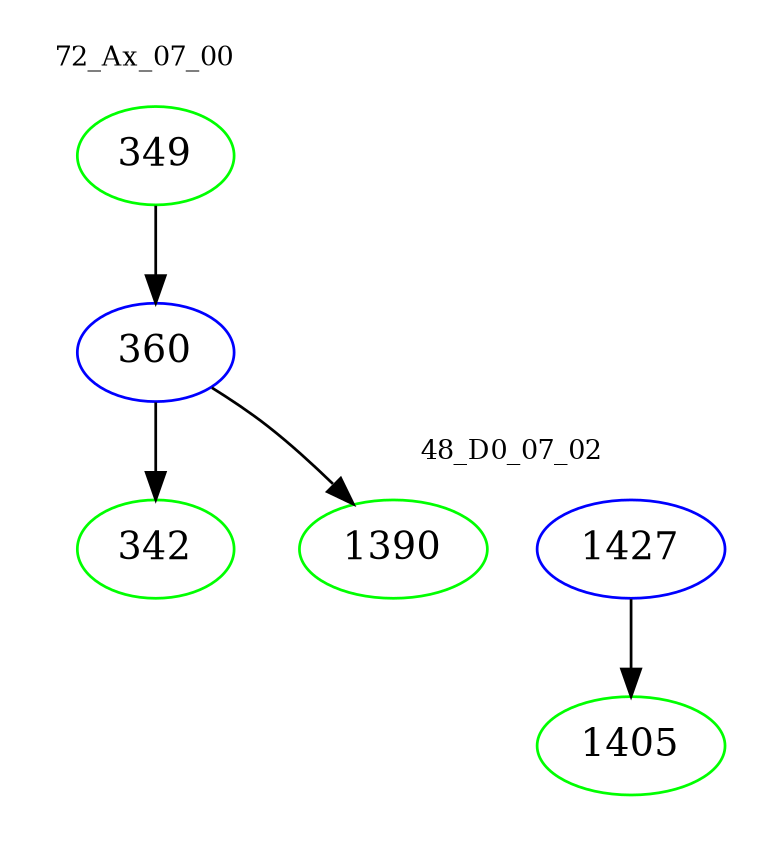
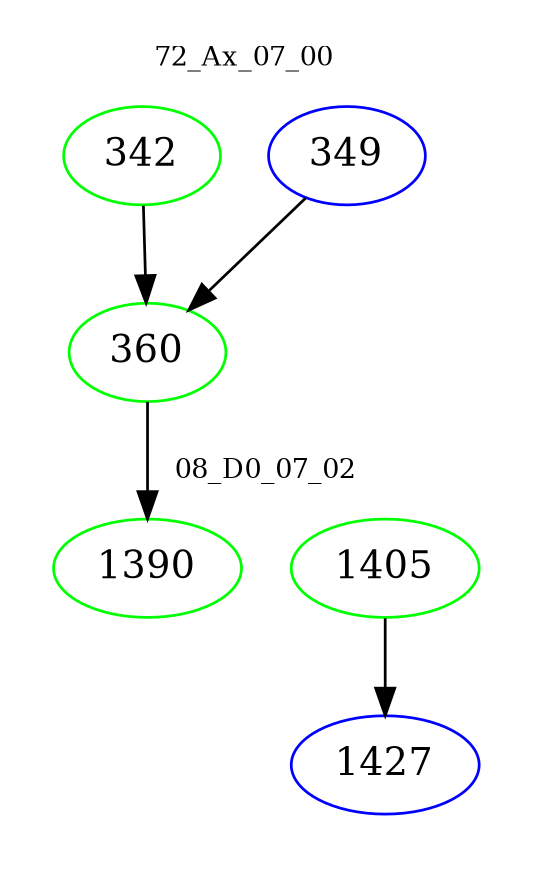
(156, 156) -> (347, 156)
(156, 352) -> (148, 352)
(156, 437) -> (144, 241)
(512, 452) -> (266, 471)
(631, 634) -> (385, 653)
